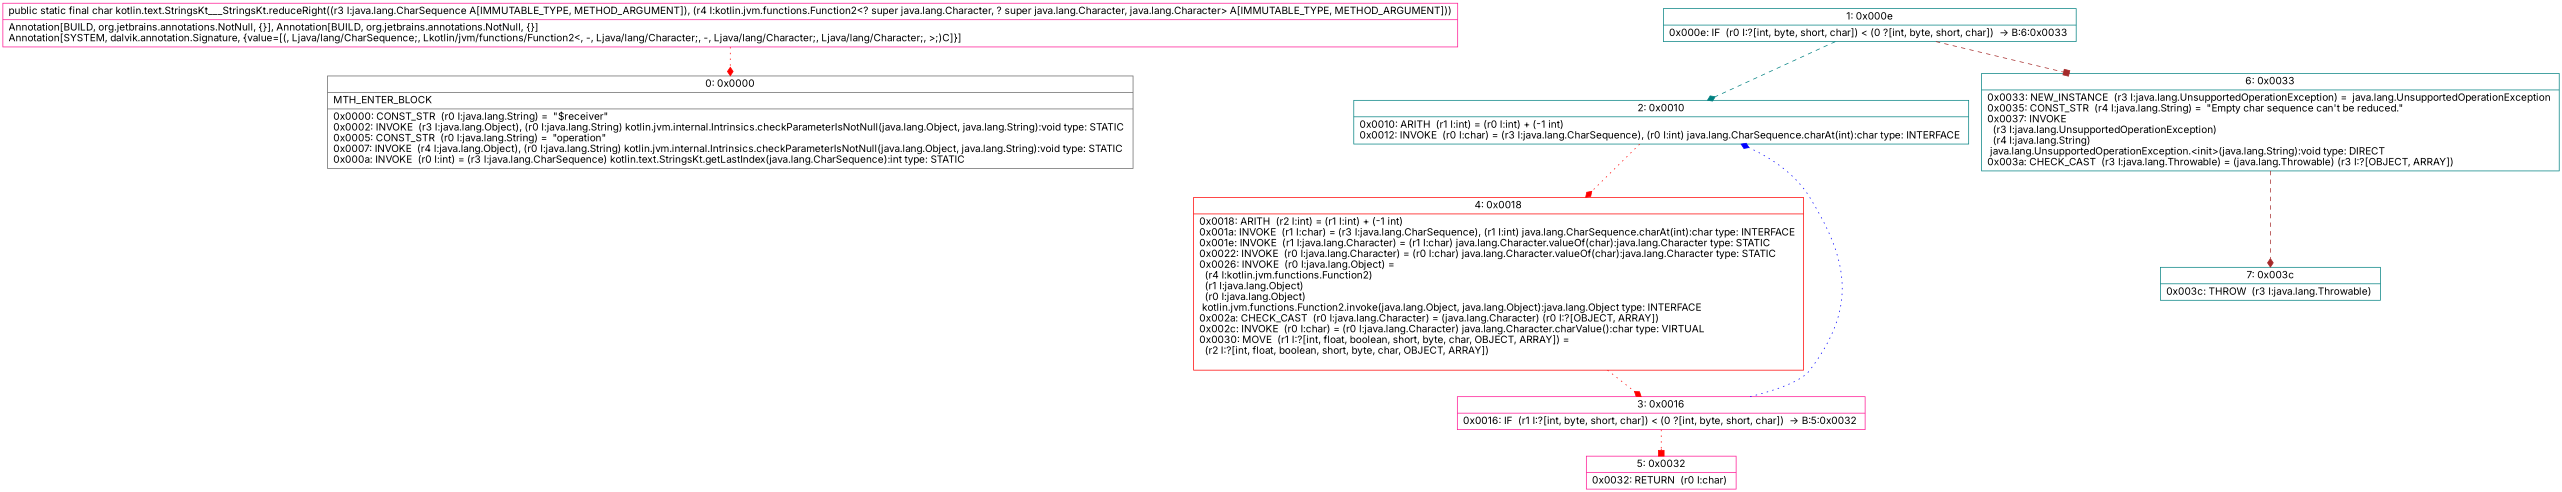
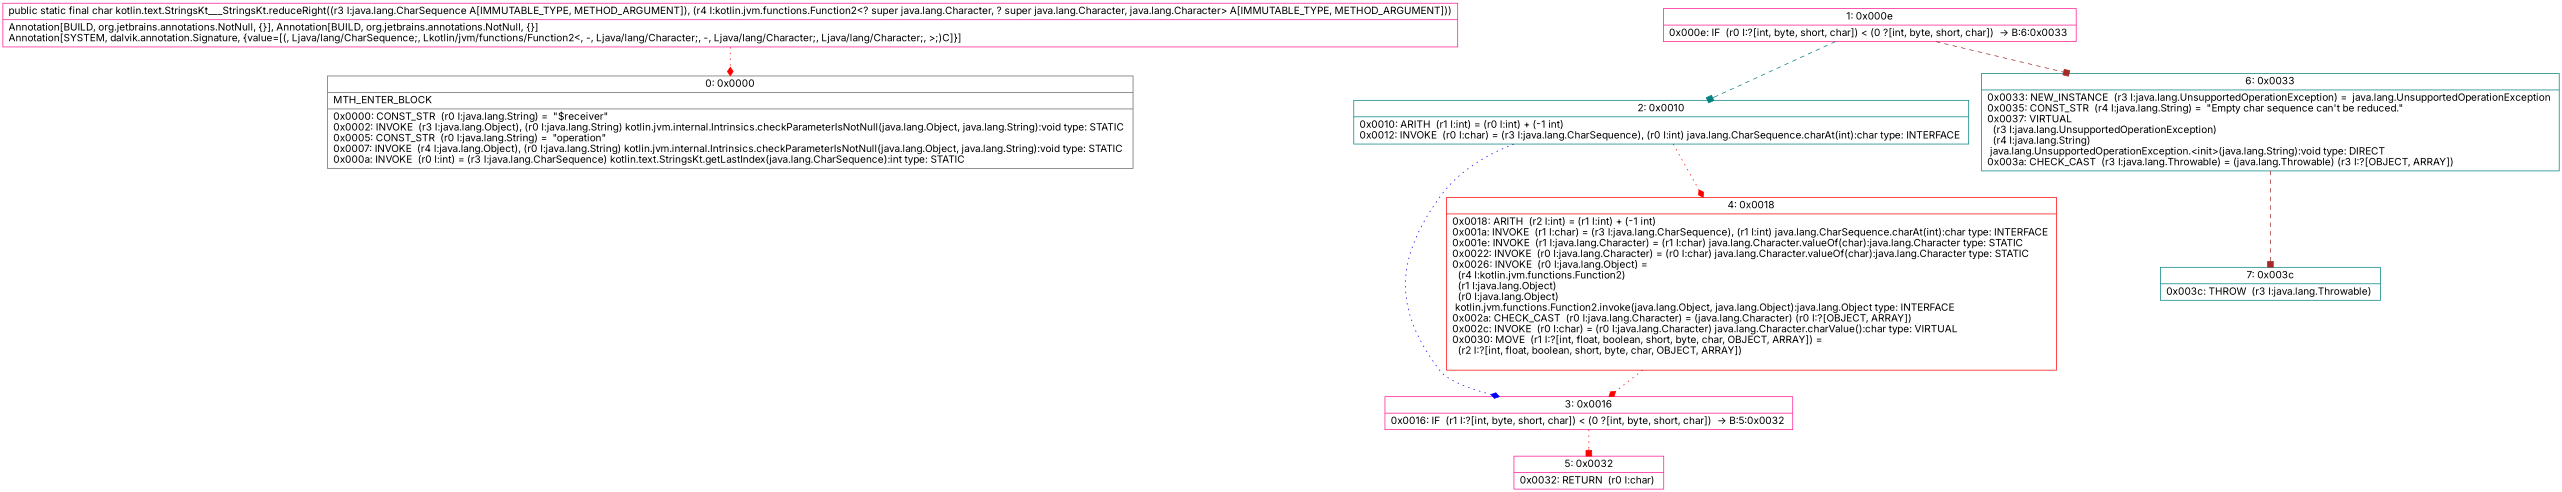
(1870, 25) -> (1870, 25)
(1775, 69) -> (1775, 69)
(2030, 119) -> (2033, 119)
(2270, 215) -> (2270, 215)
(1841, 278) -> (1407, 266)
